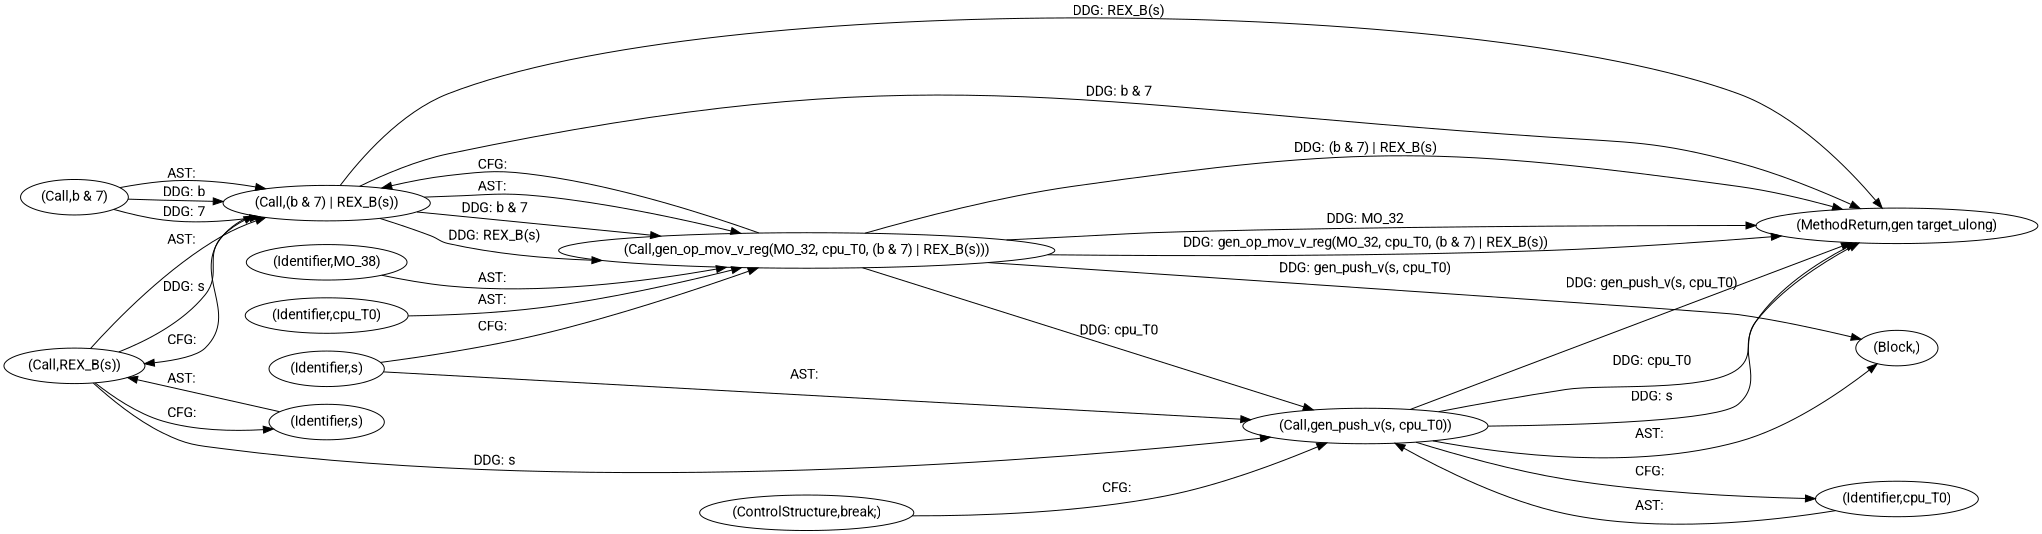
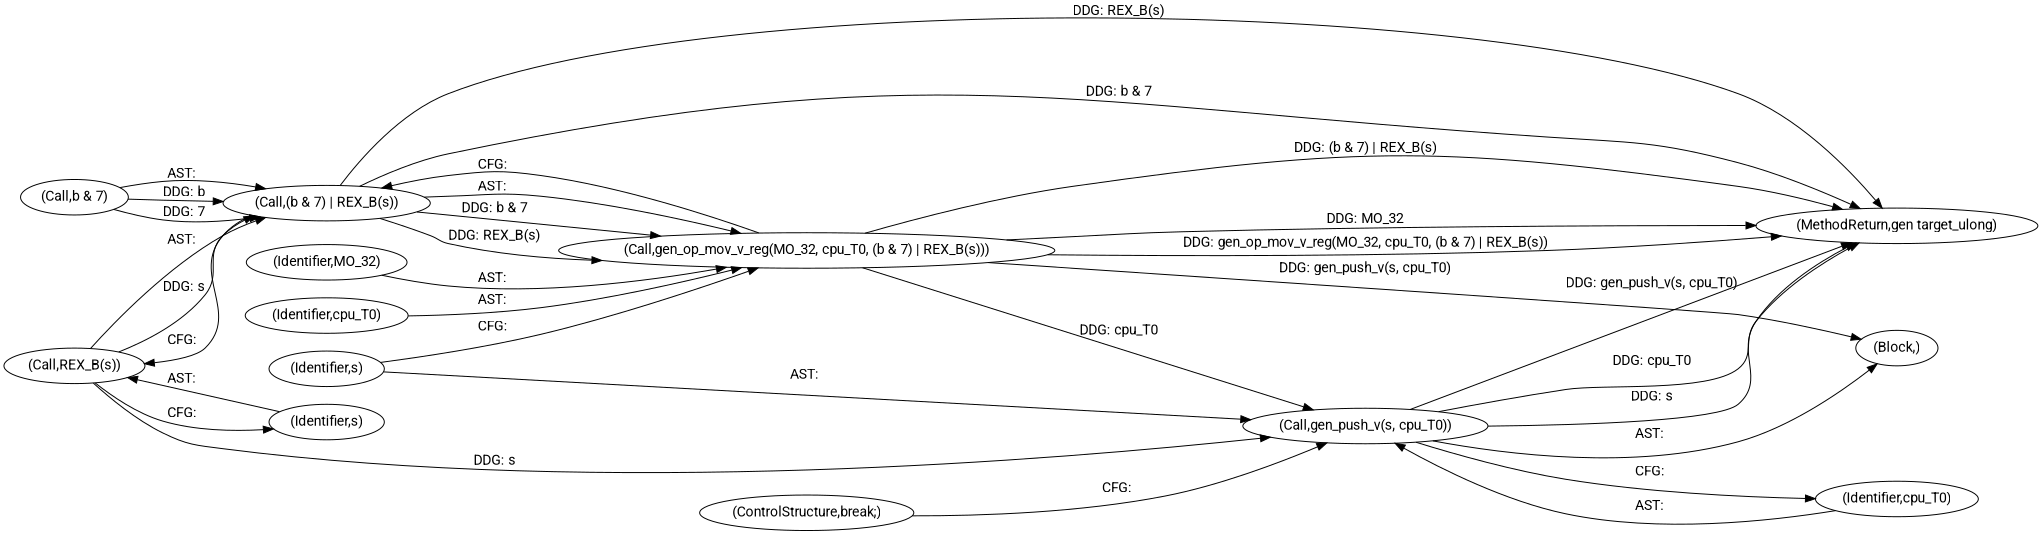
(327, 262) -> (327, 262)
